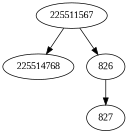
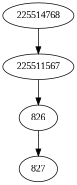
(57, 38) -> (38, 38)
